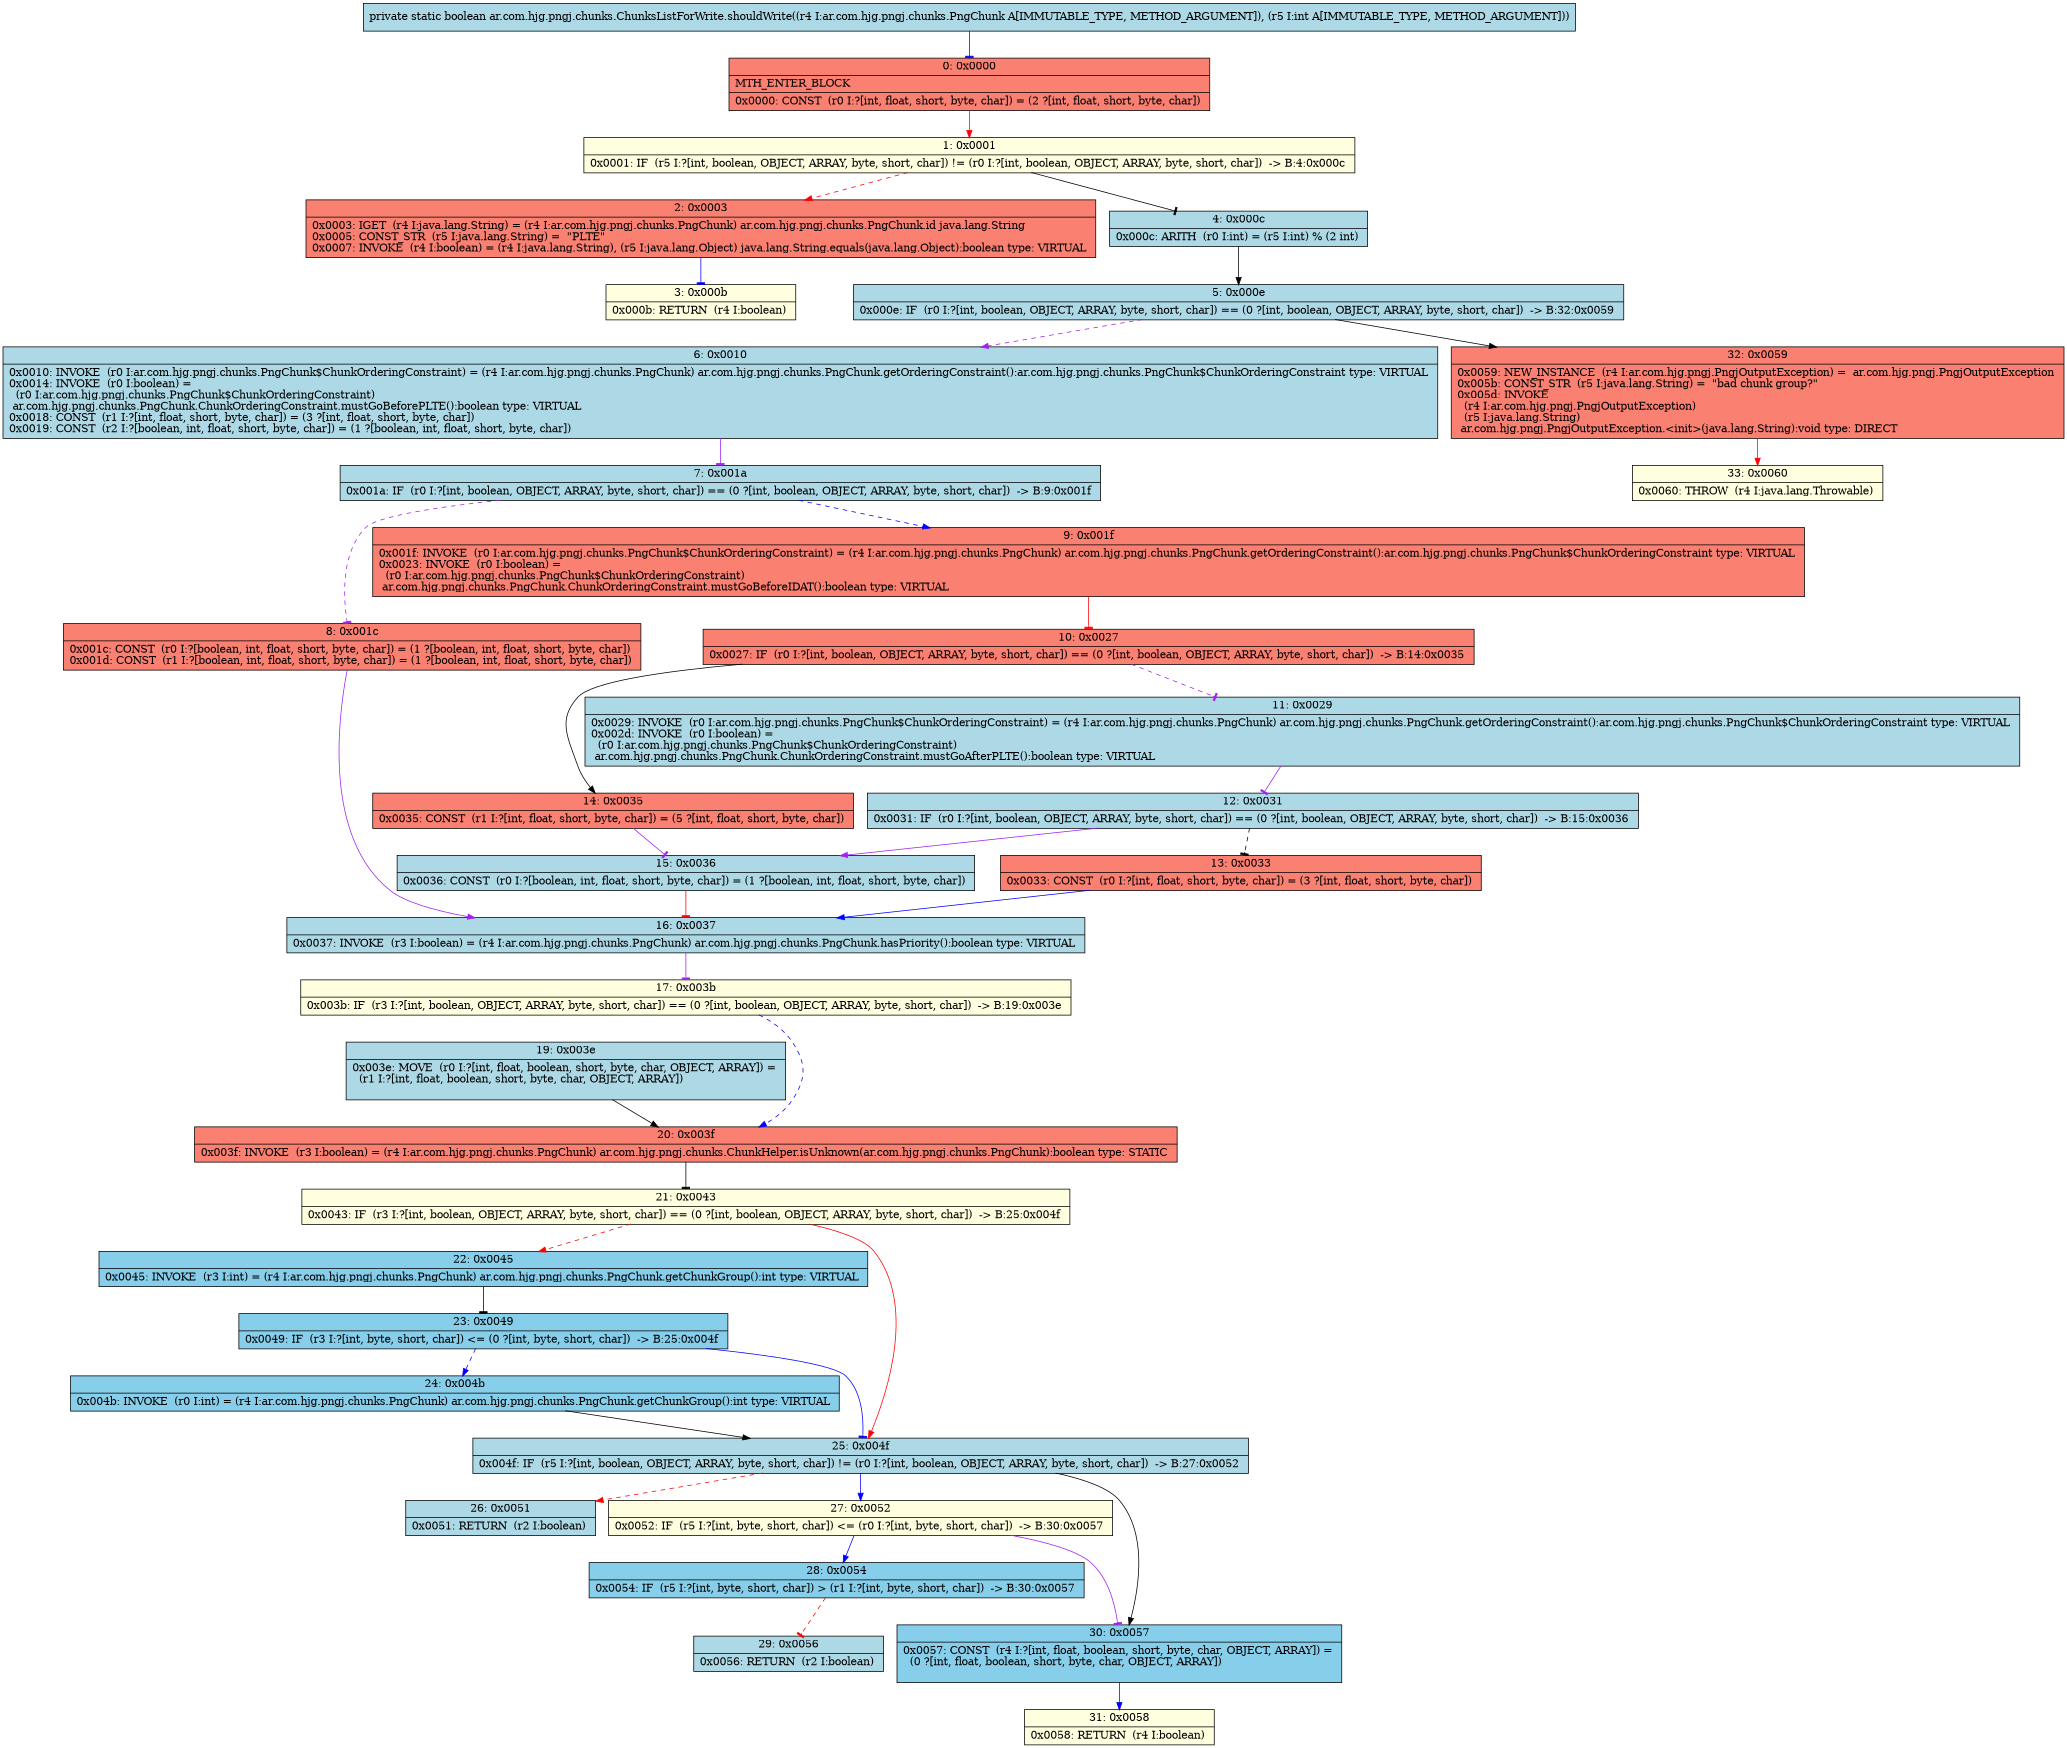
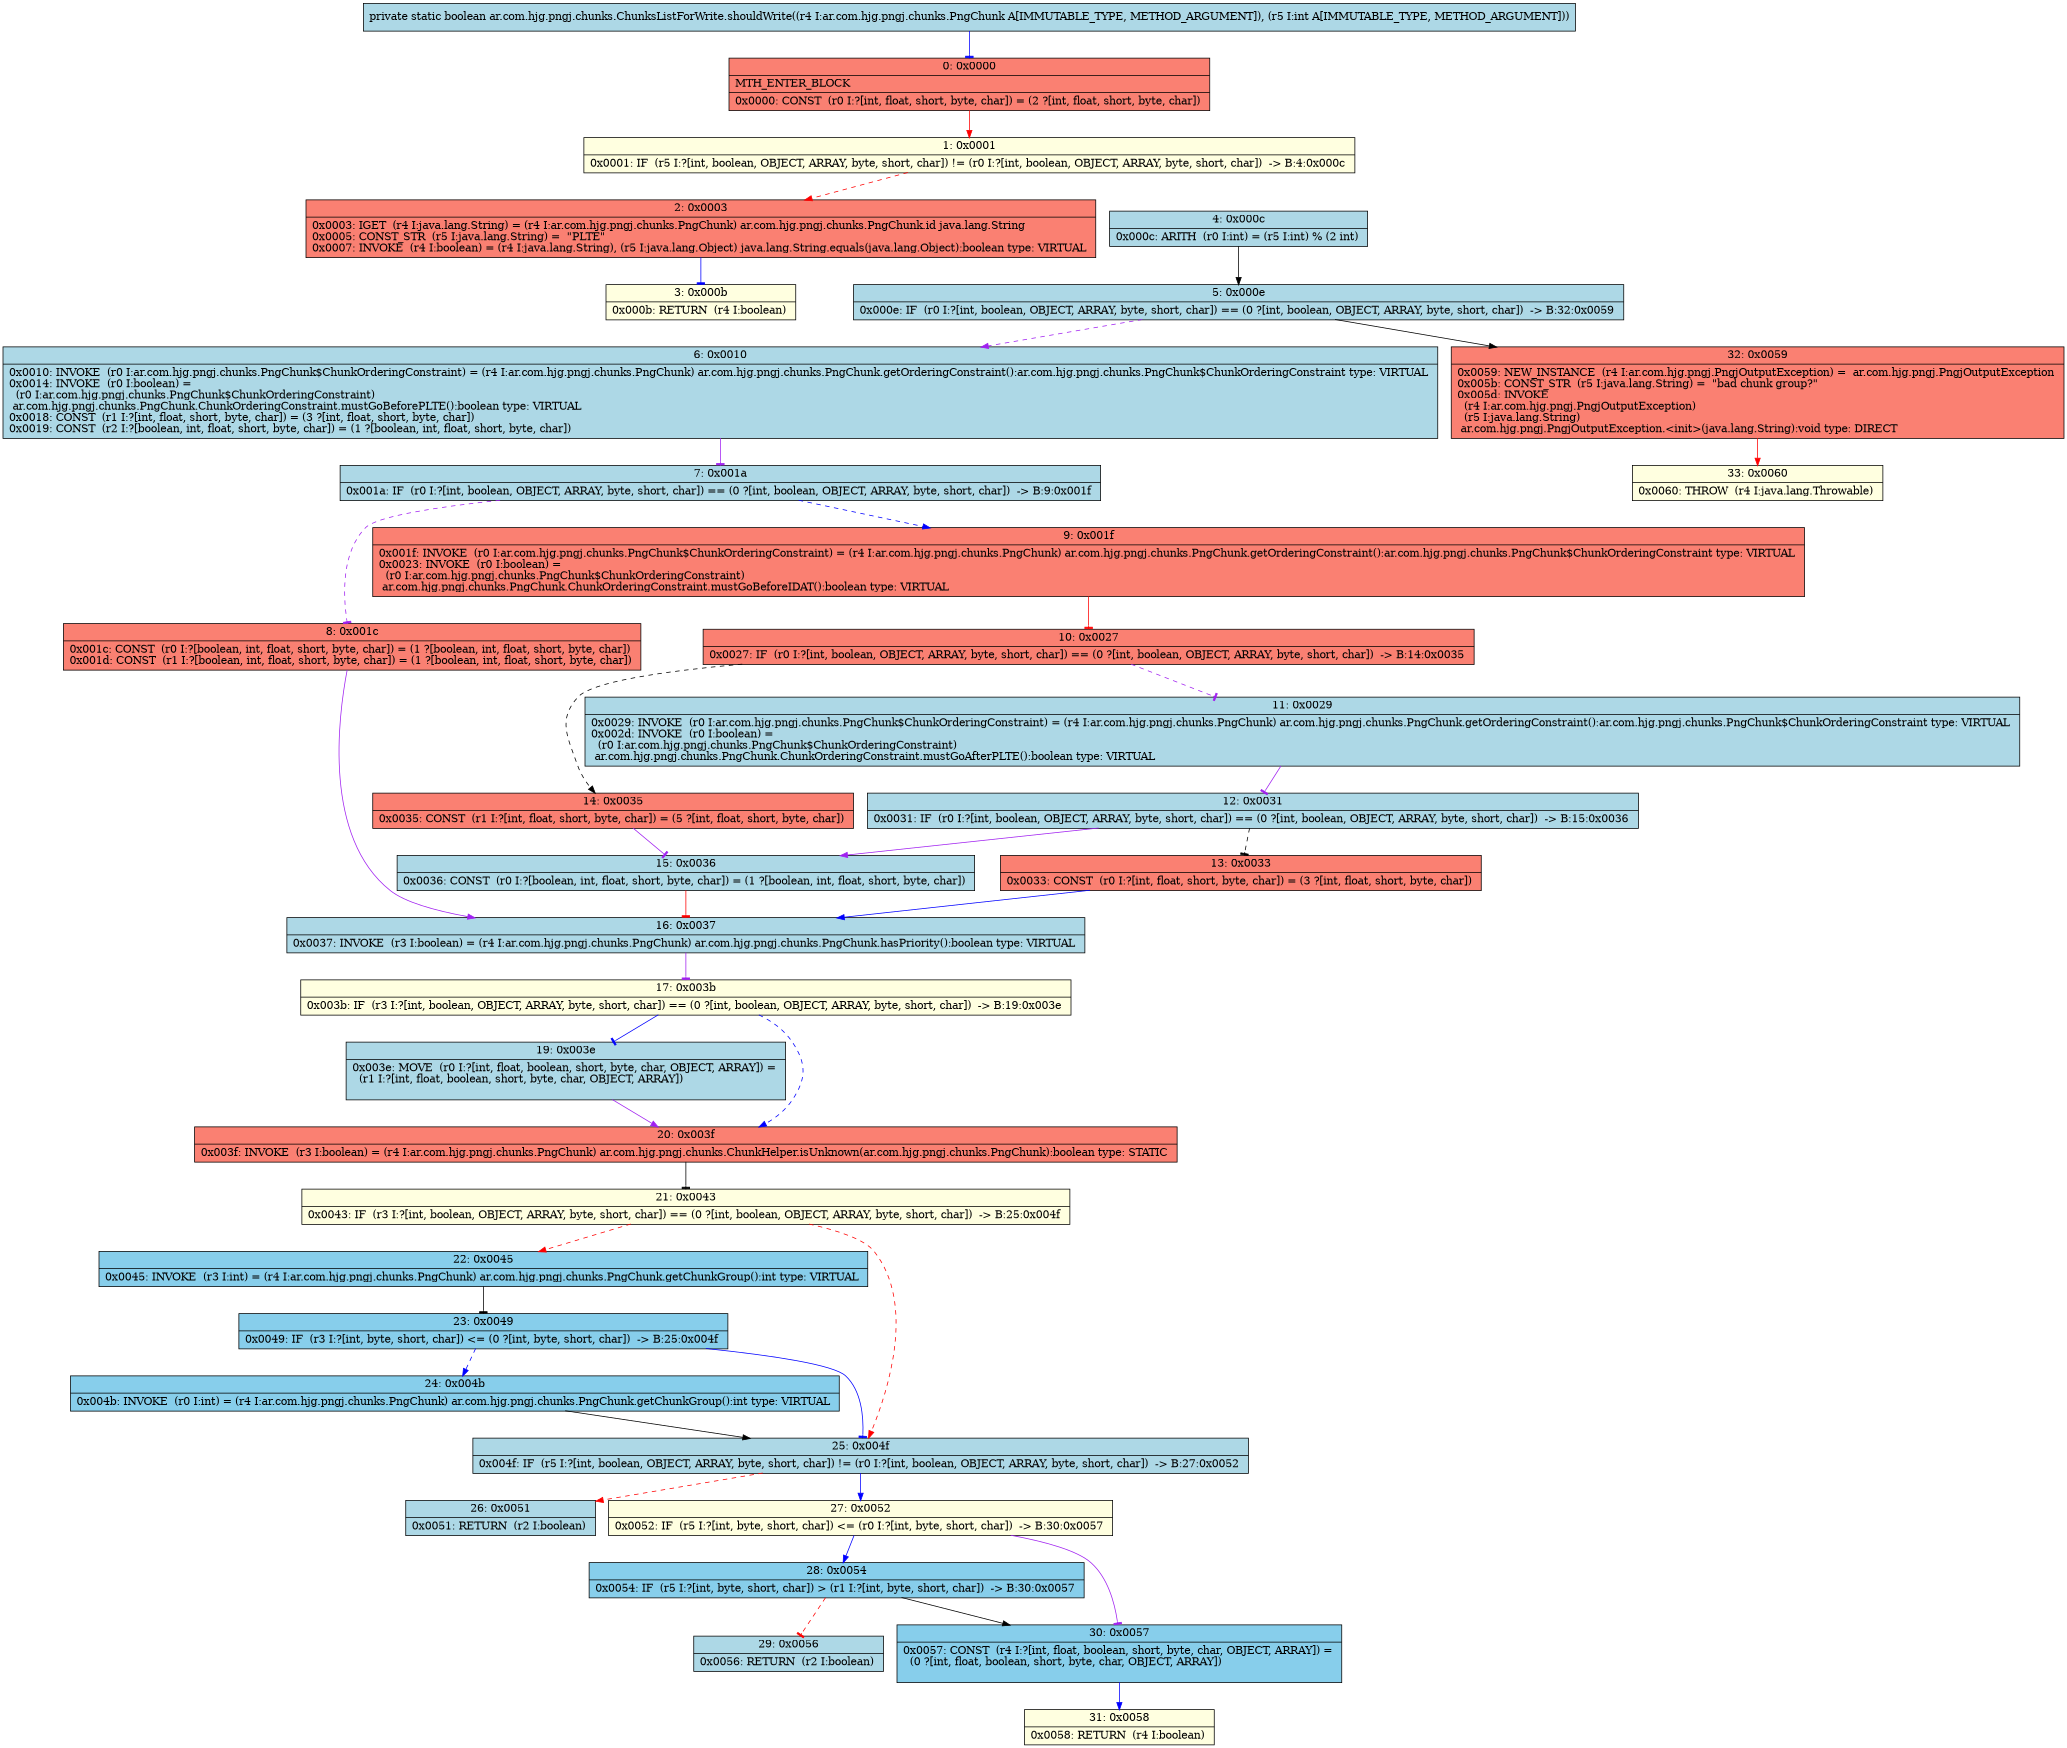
(1102, 191) -> none
(610, 683) -> (610, 683)
none -> (637, 1028)
(632, 1111) -> (632, 1111)
(895, 1305) -> (895, 1305)
(1132, 1523) -> (952, 1610)
